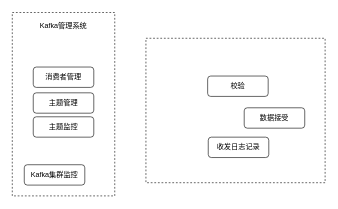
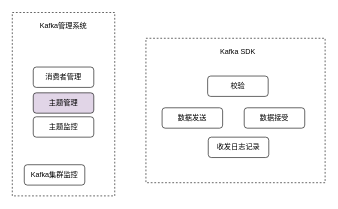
none -> (238, 51)
(64, 103) -> (64, 103)
none -> (193, 118)
